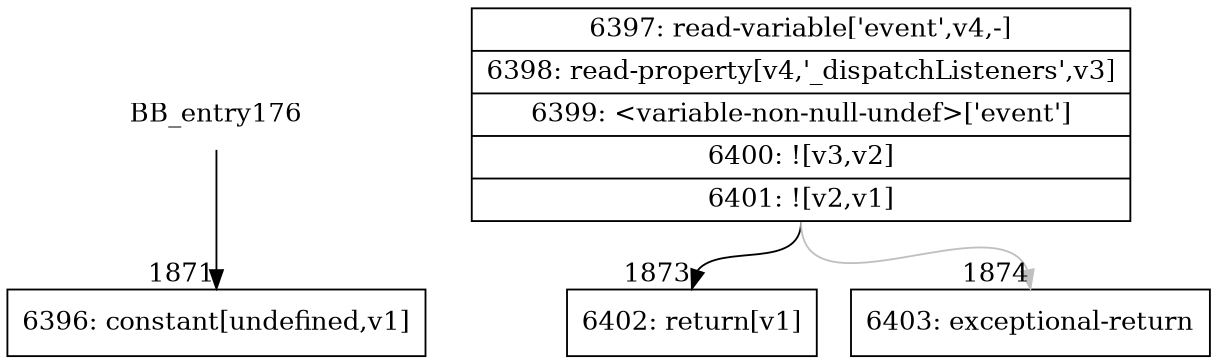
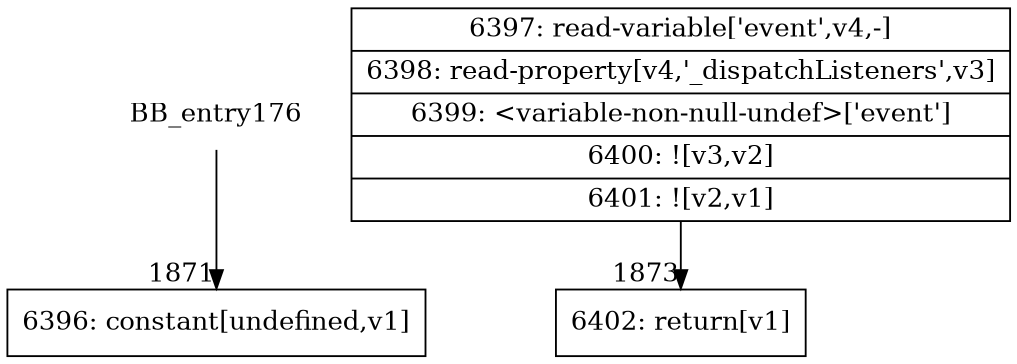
(1030, 323) -> none
